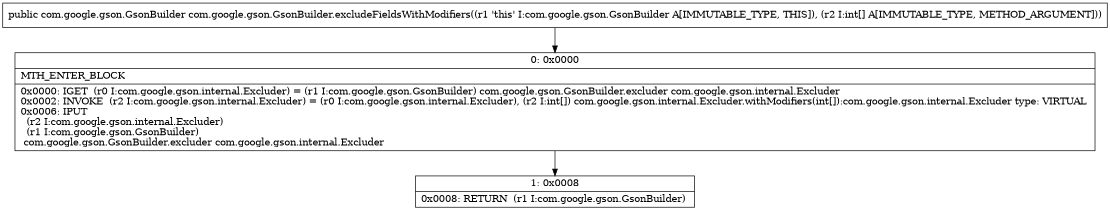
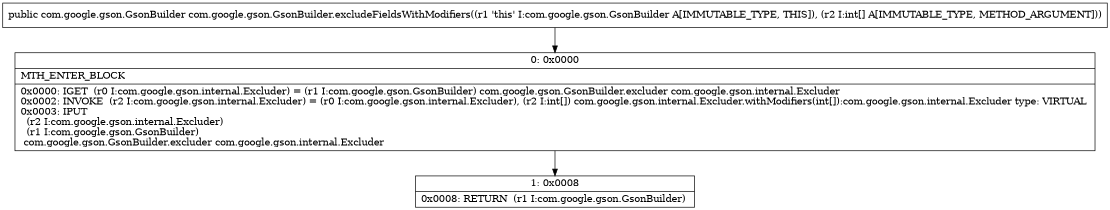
(57, 112) -> (57, 112)
